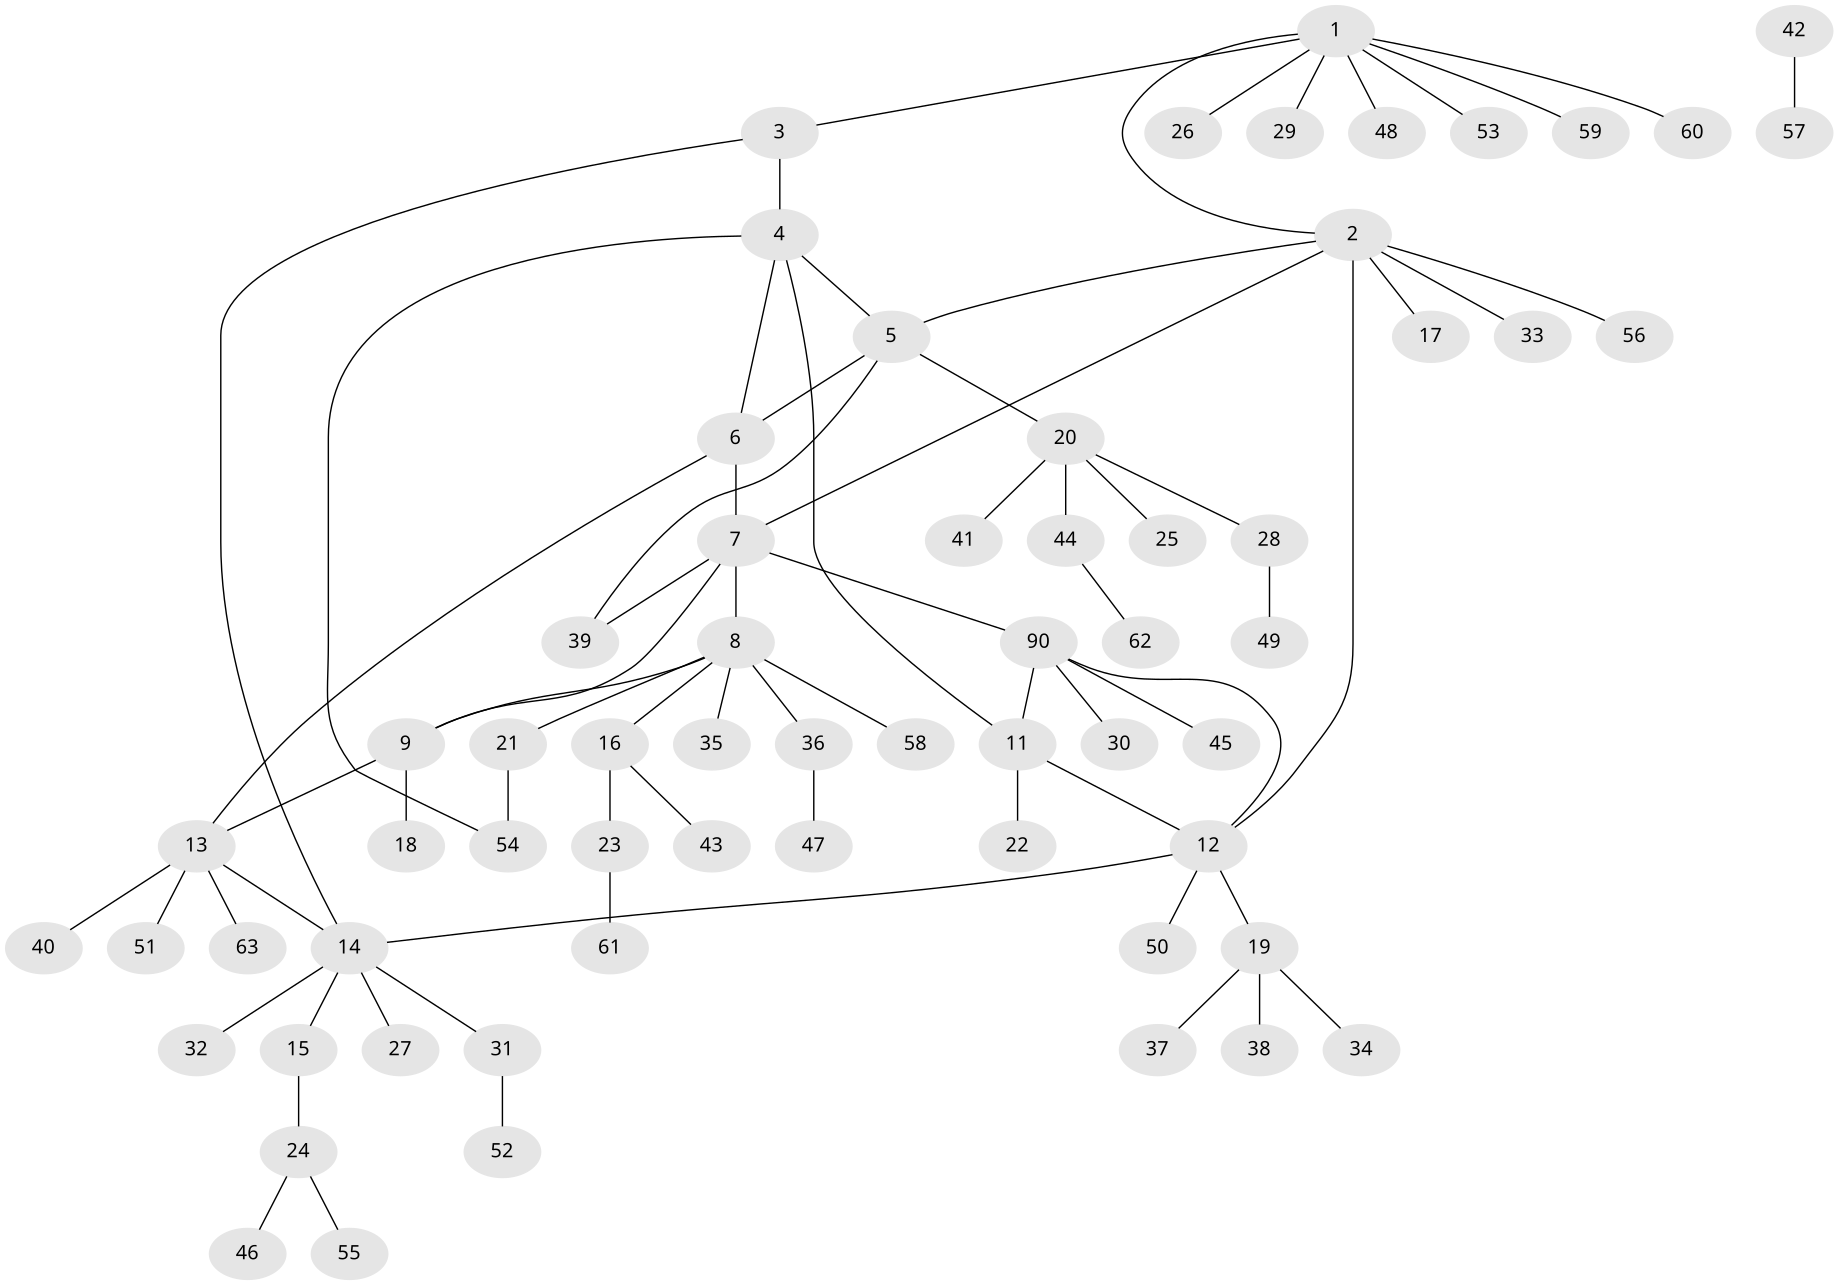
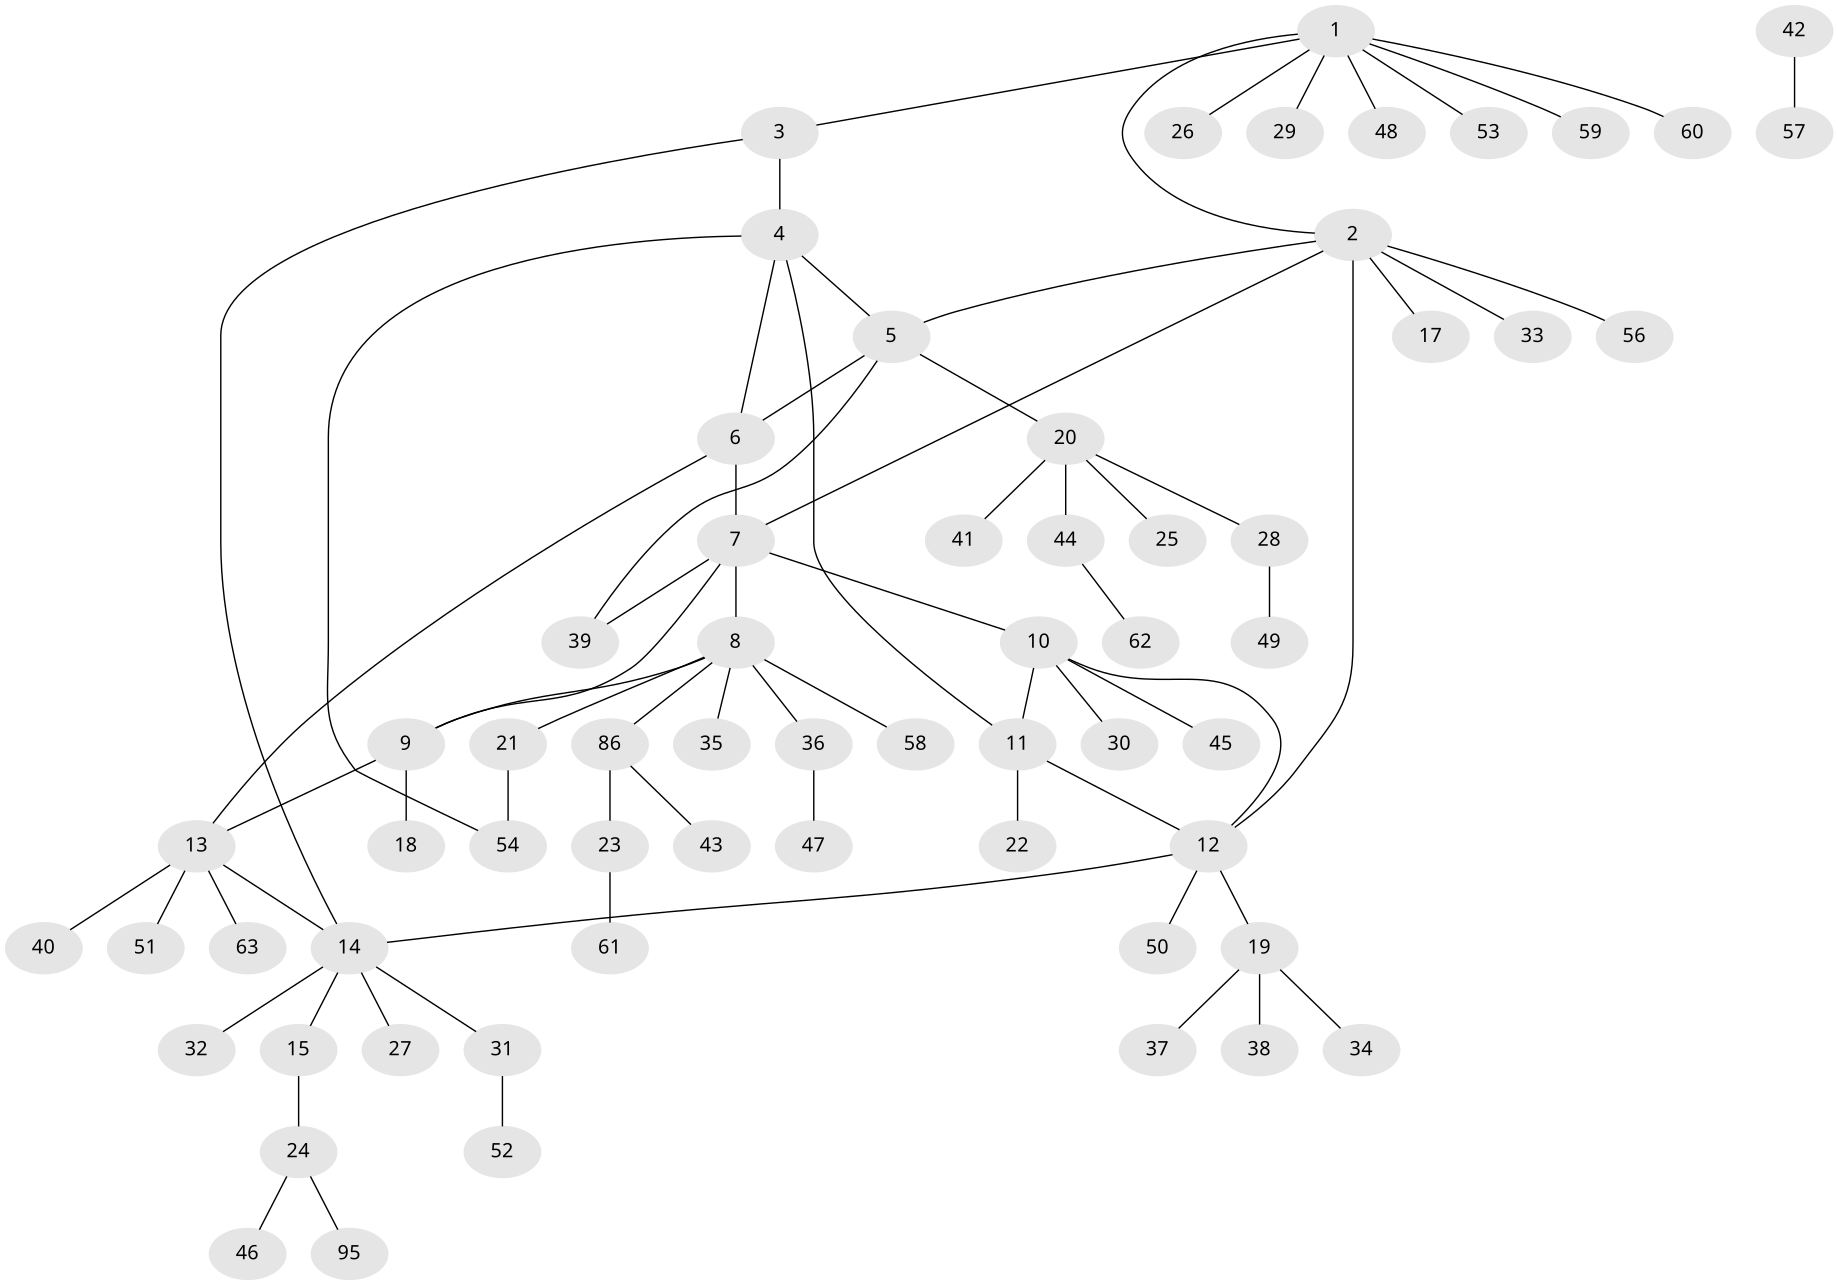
(1039, 643) -> (1039, 643)
(610, 744) -> (610, 744)
(350, 1254) -> (350, 1254)
